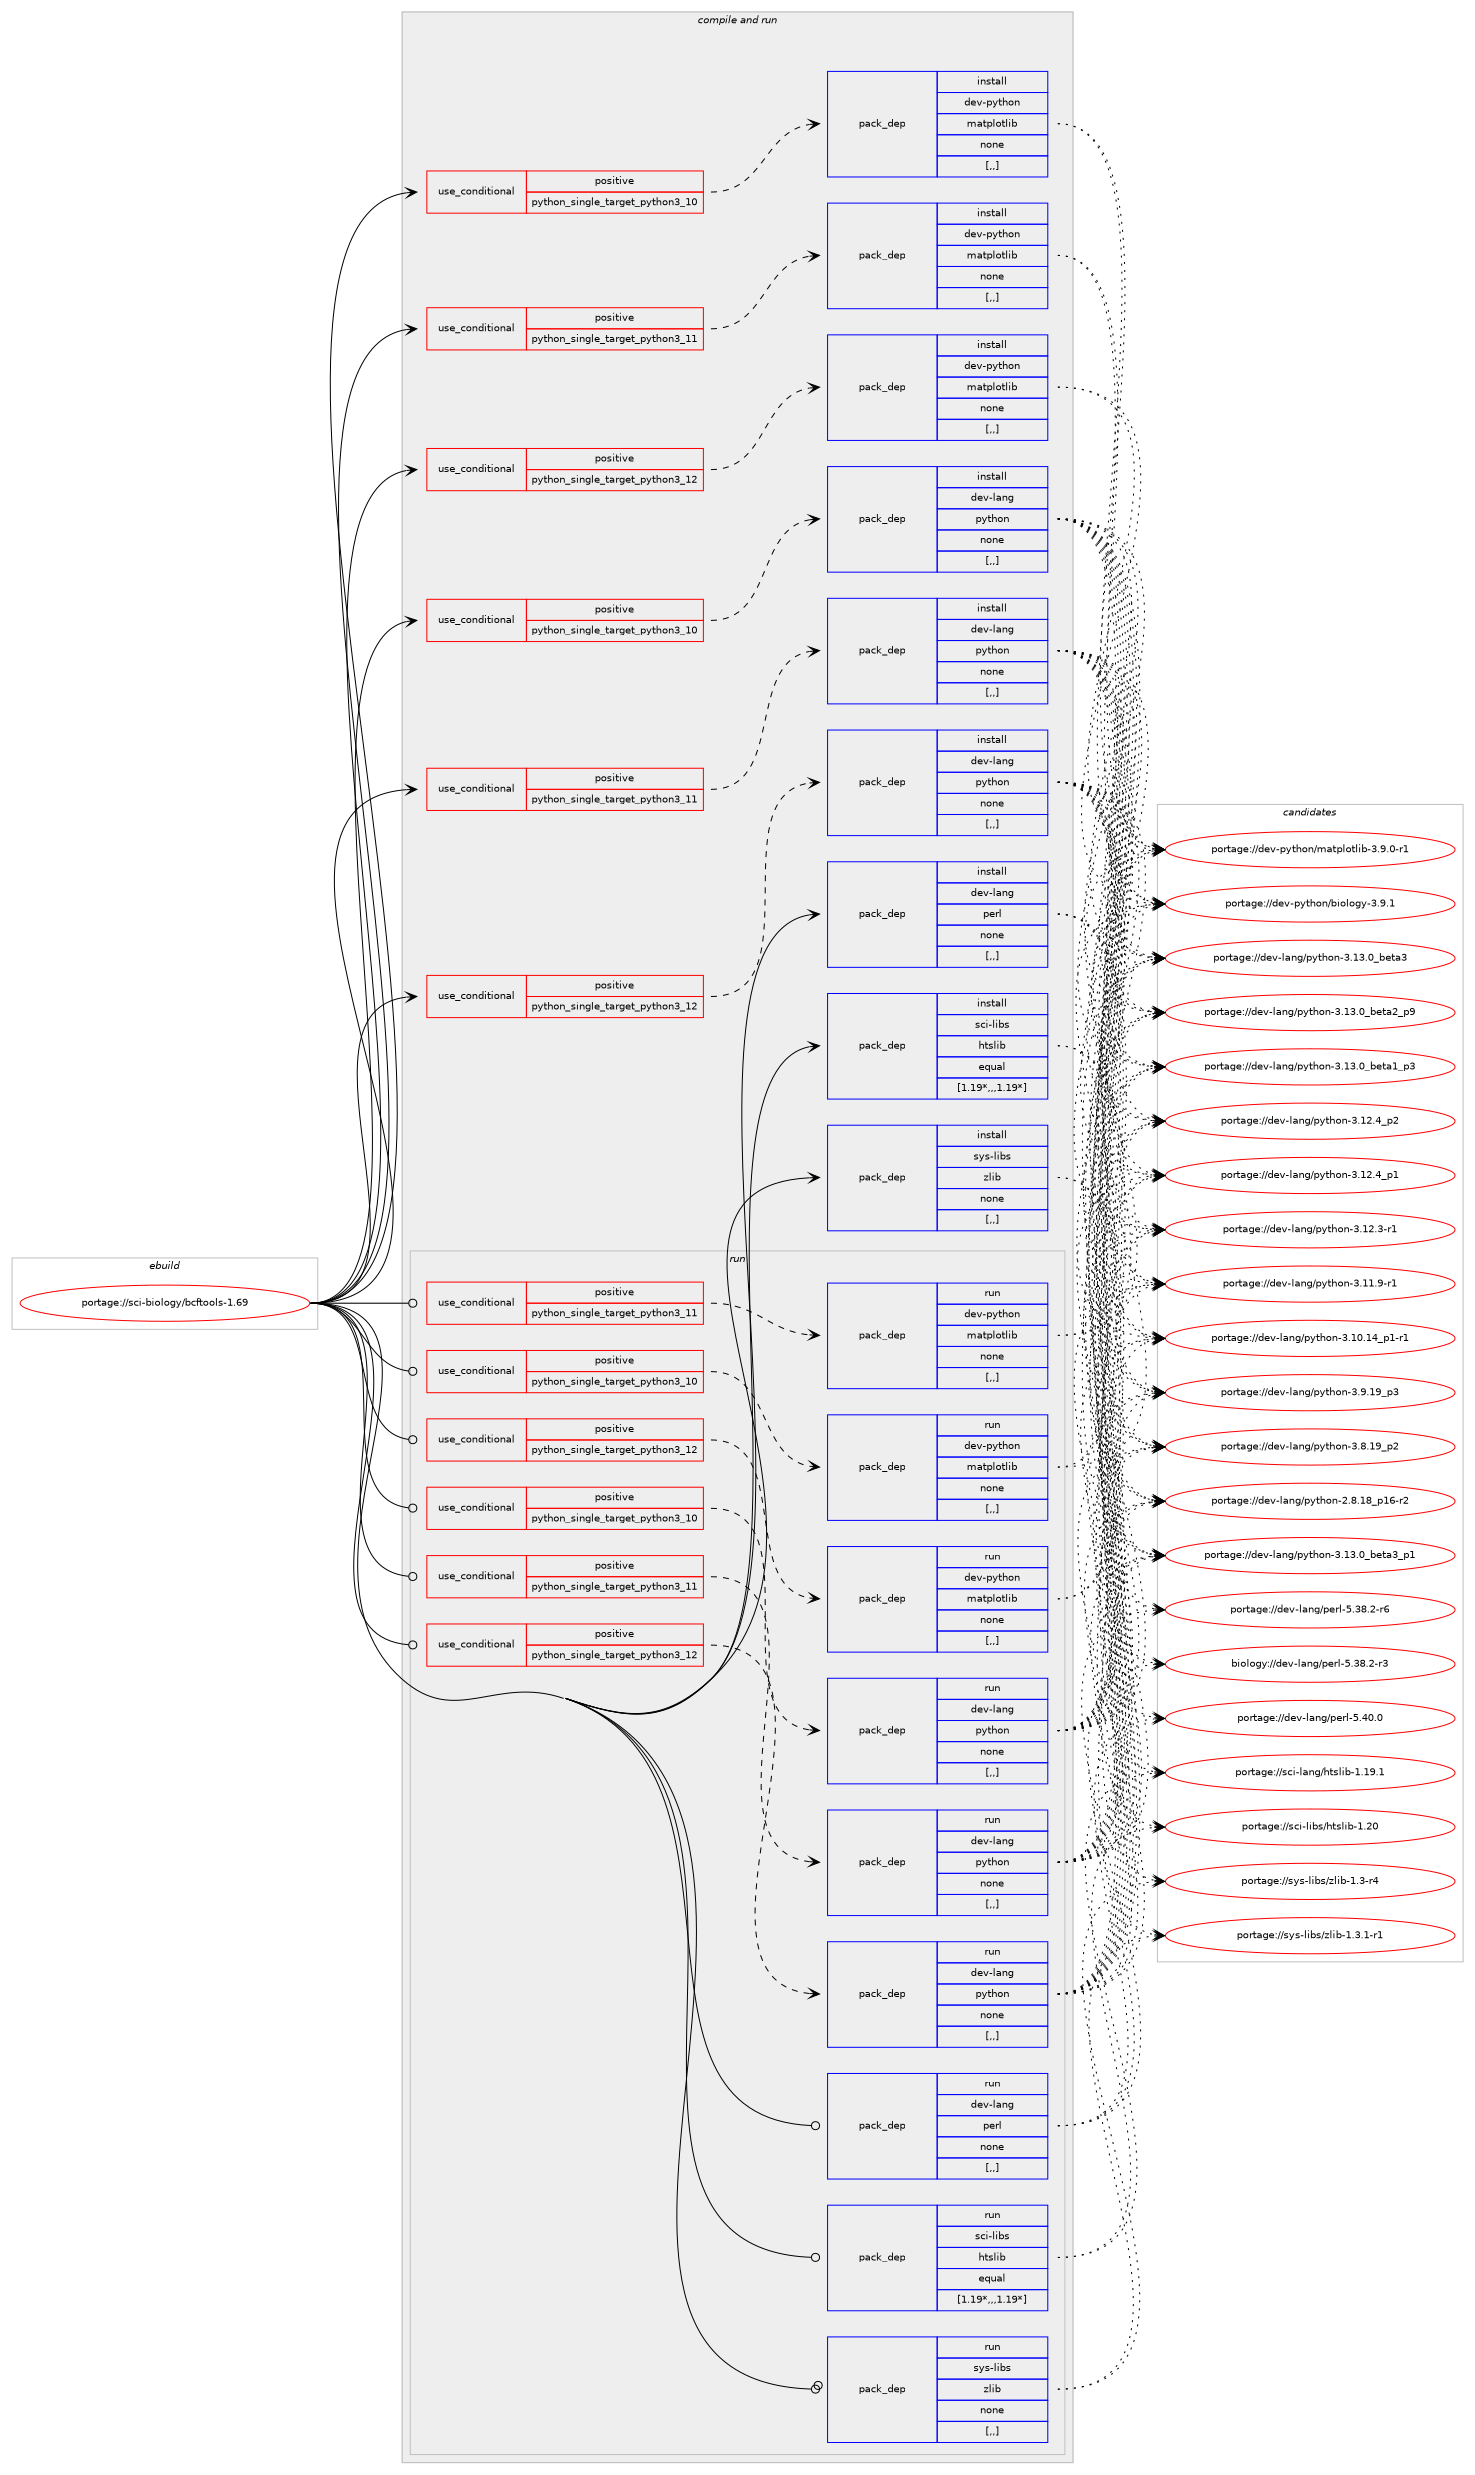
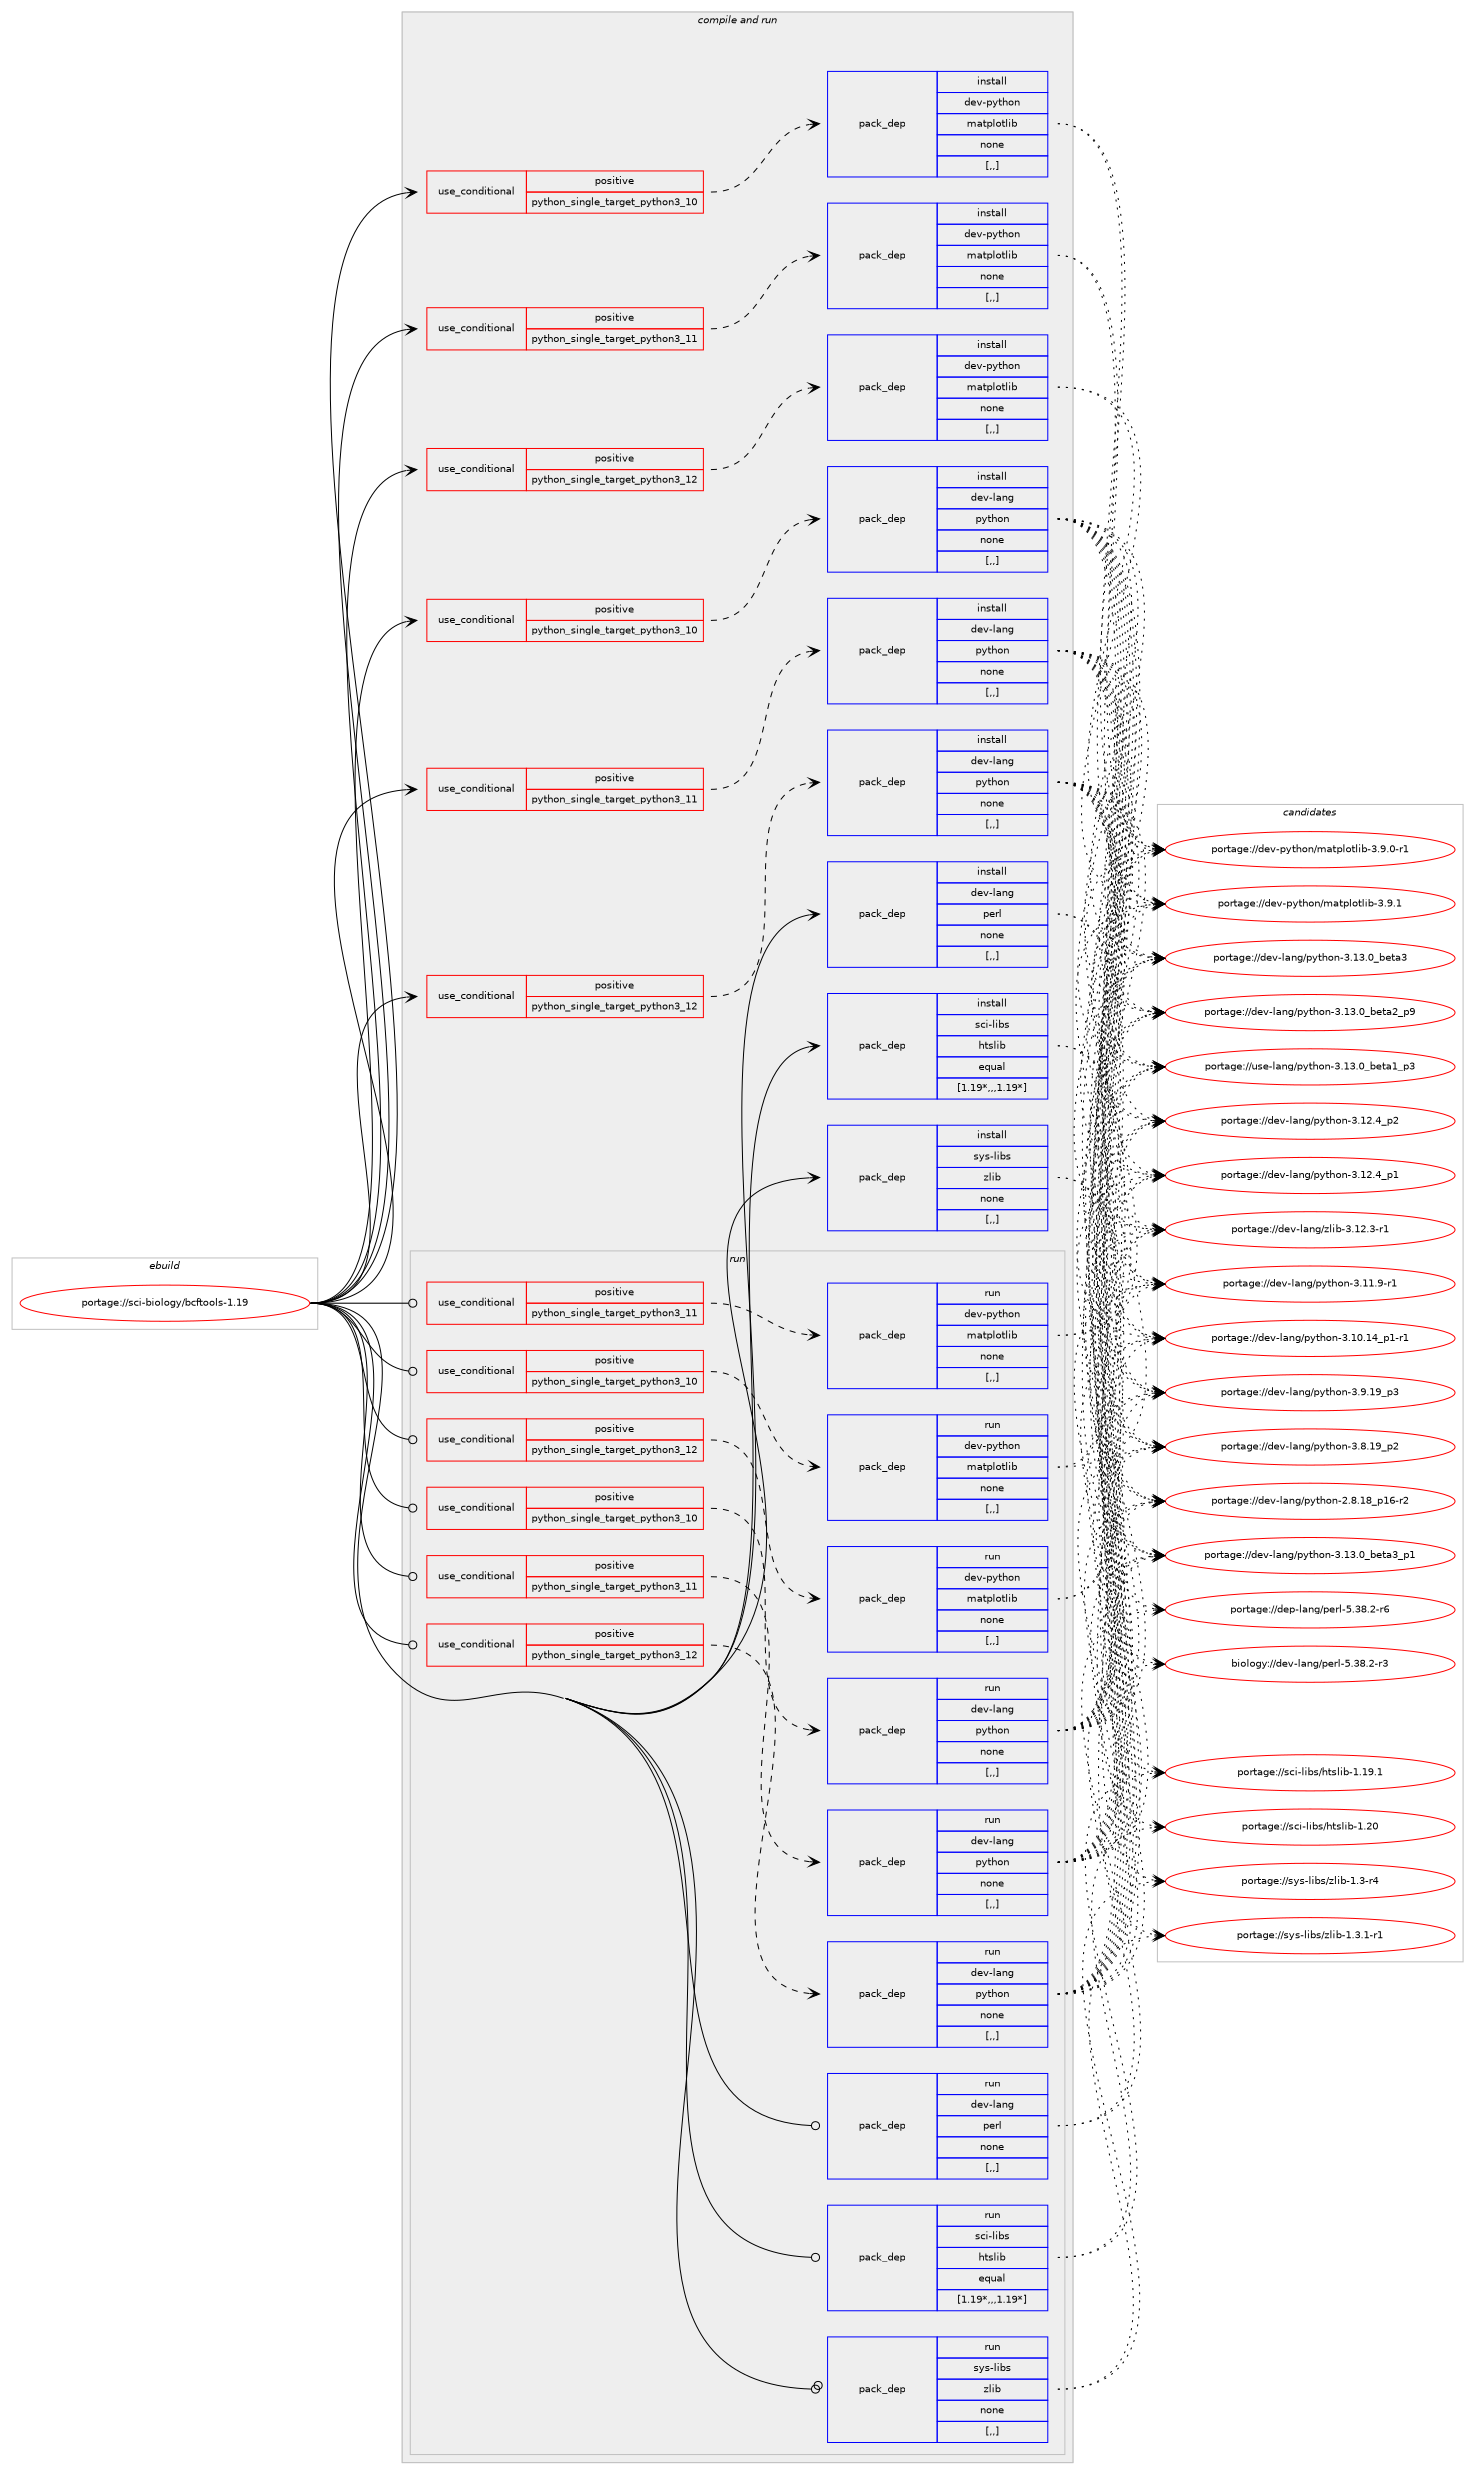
(1310, 904) -> (1310, 904)
(1310, 1067) -> (1310, 1067)
(1310, 1230) -> (1310, 1230)
(165, 1303) -> (165, 1303)
(1310, 1610) -> (1310, 1610)
(1310, 1718) -> none
(1310, 1773) -> (1310, 1773)
